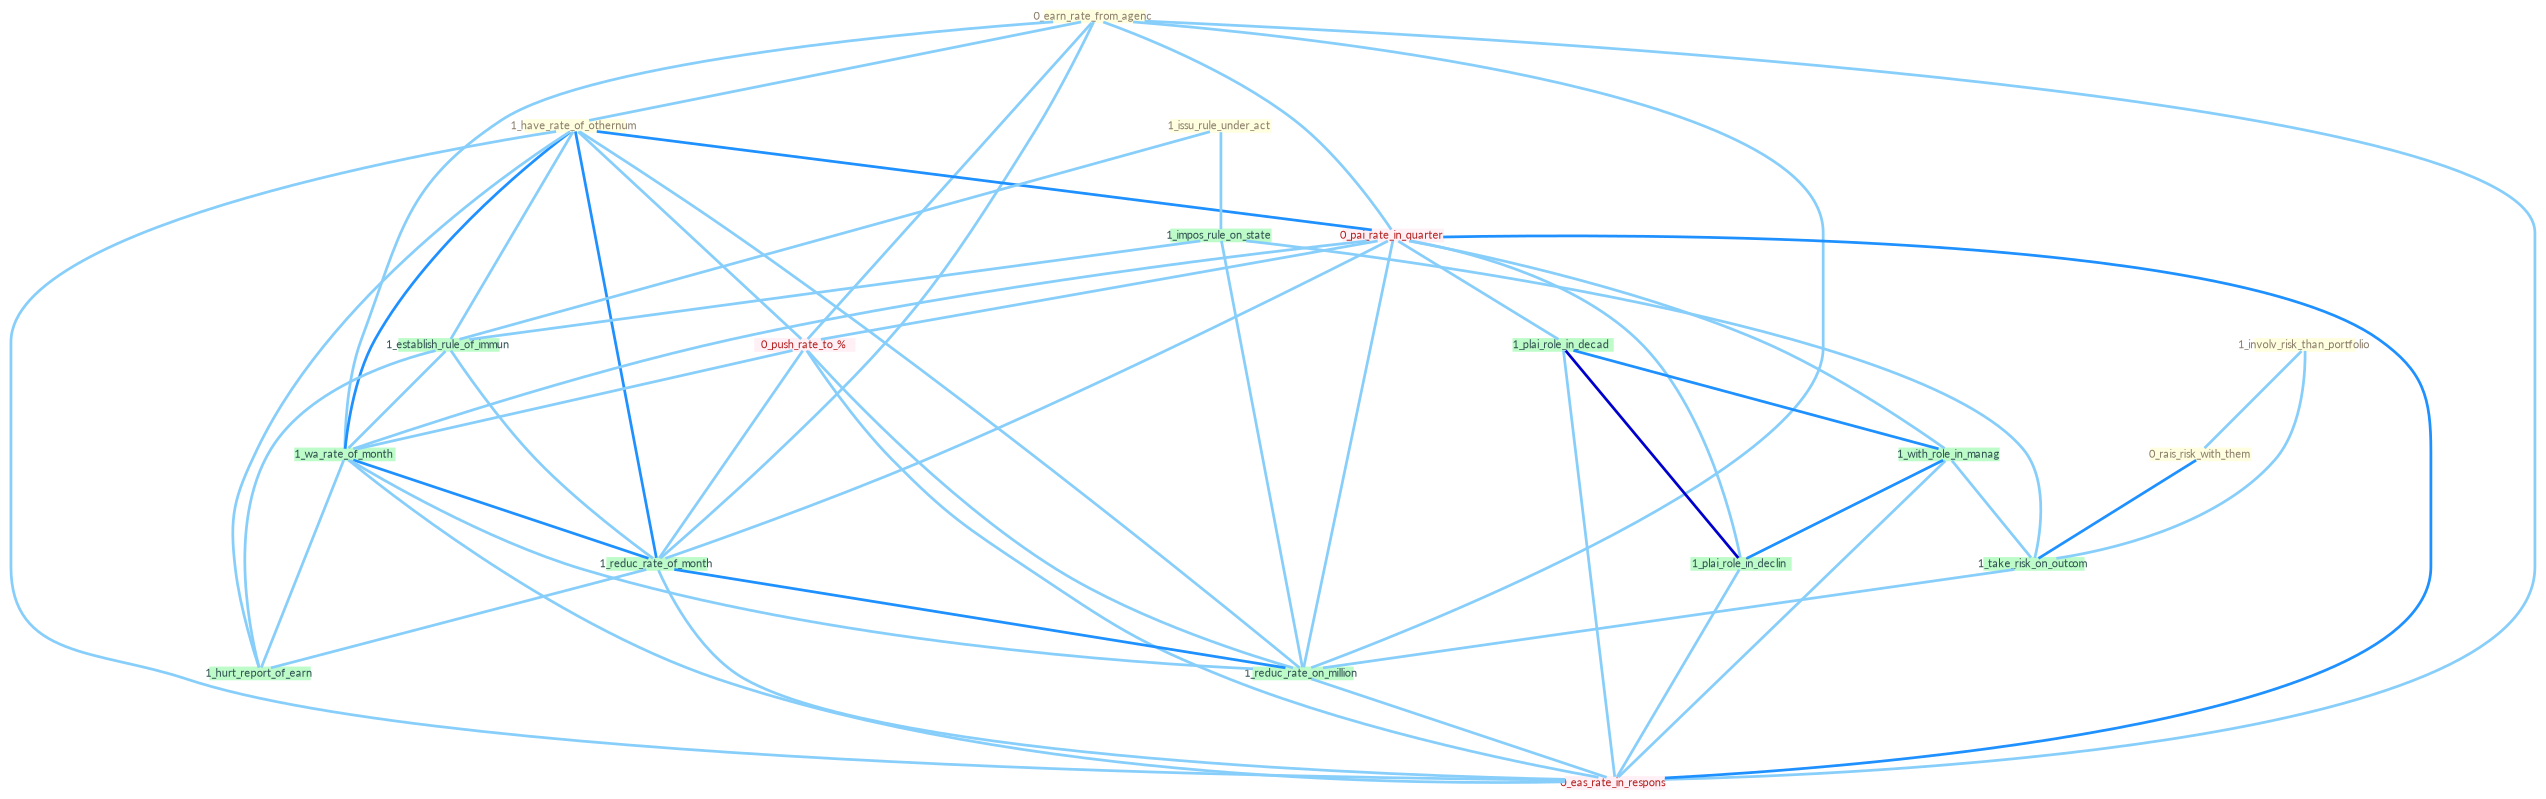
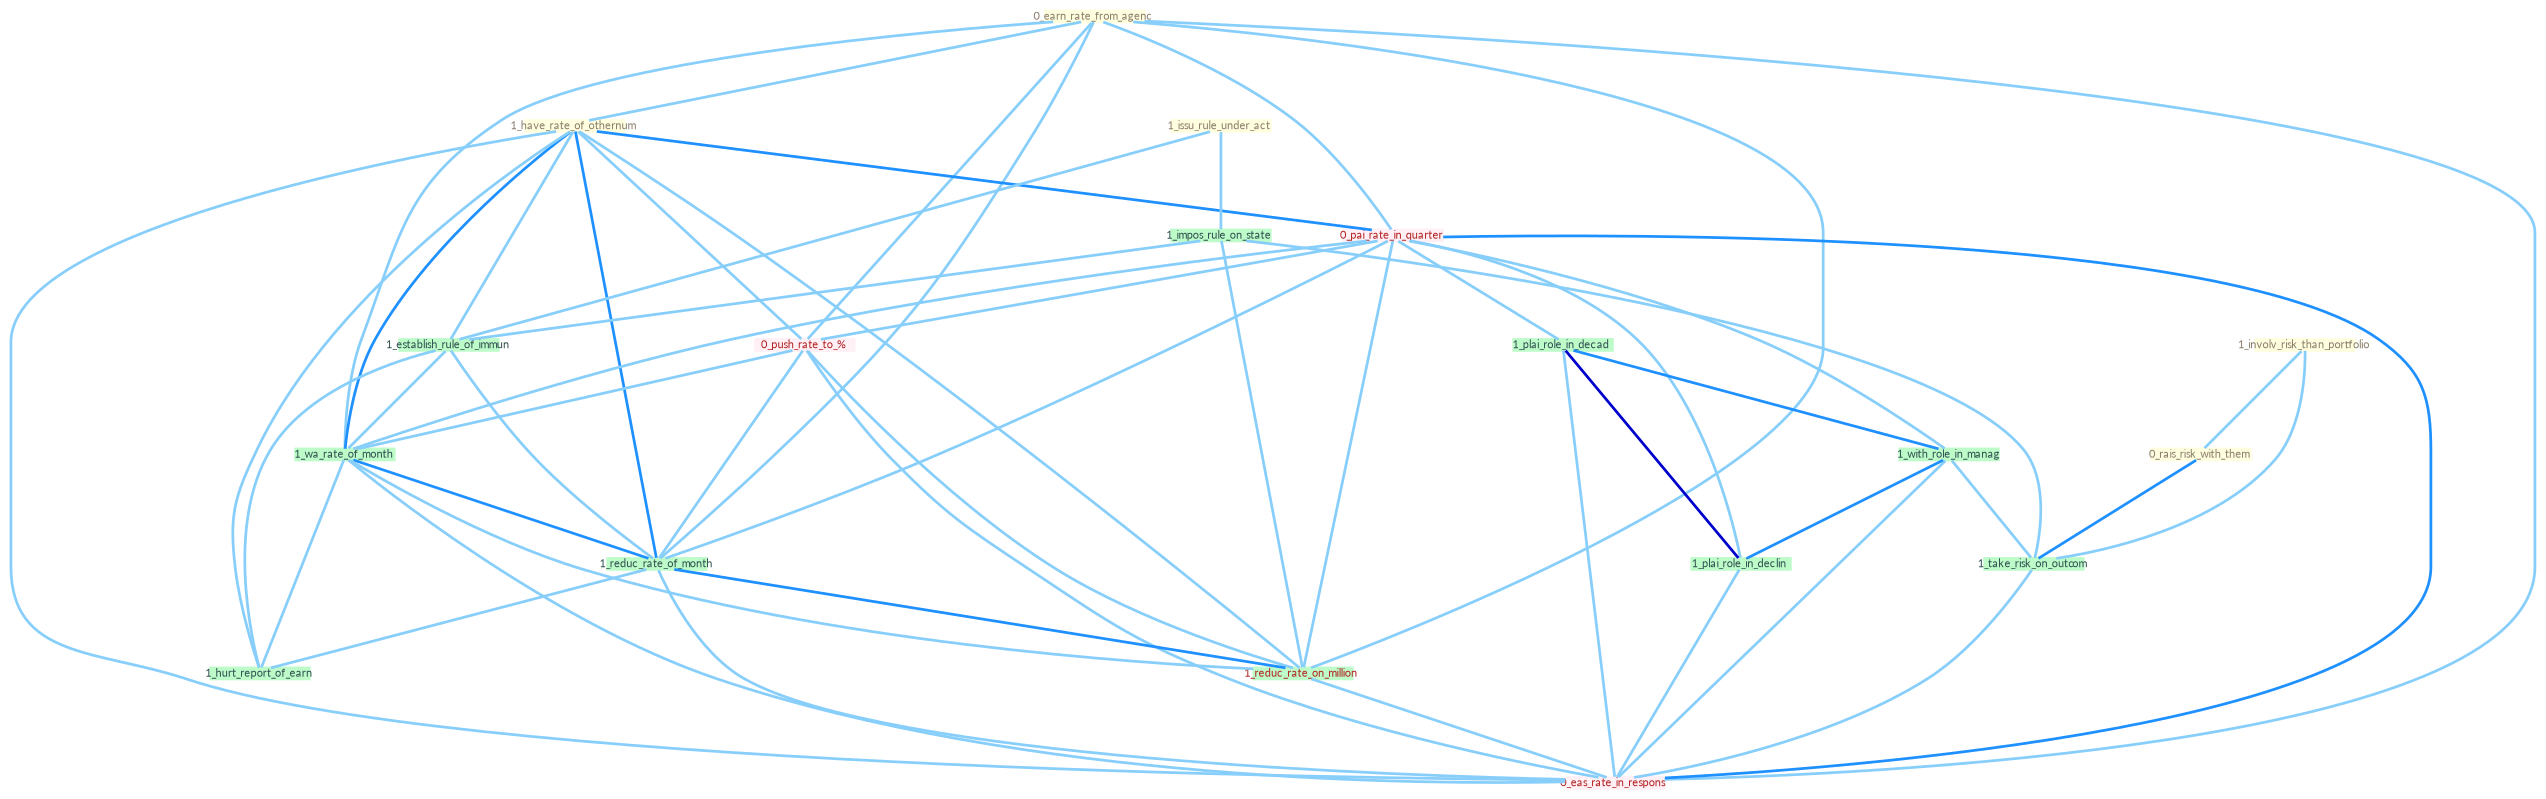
(1669, 619) -> (1856, 715)
(1303, 673) -> (1303, 673)
